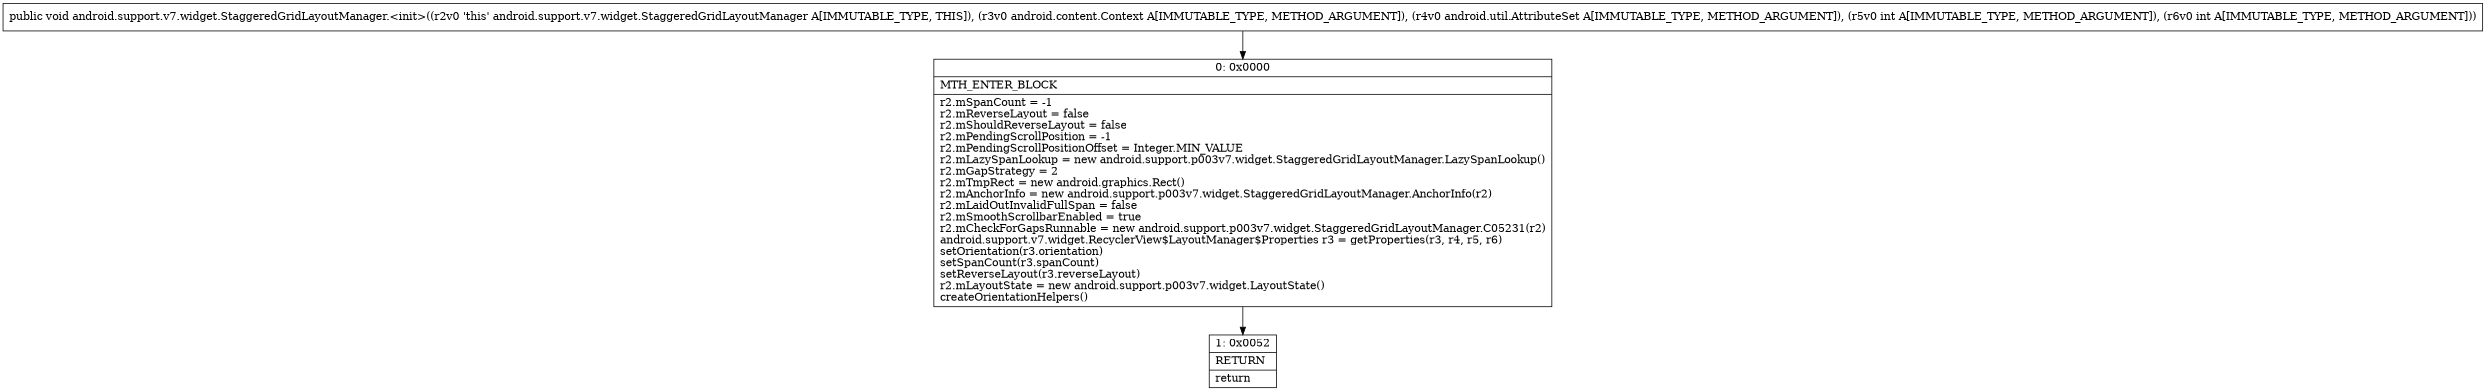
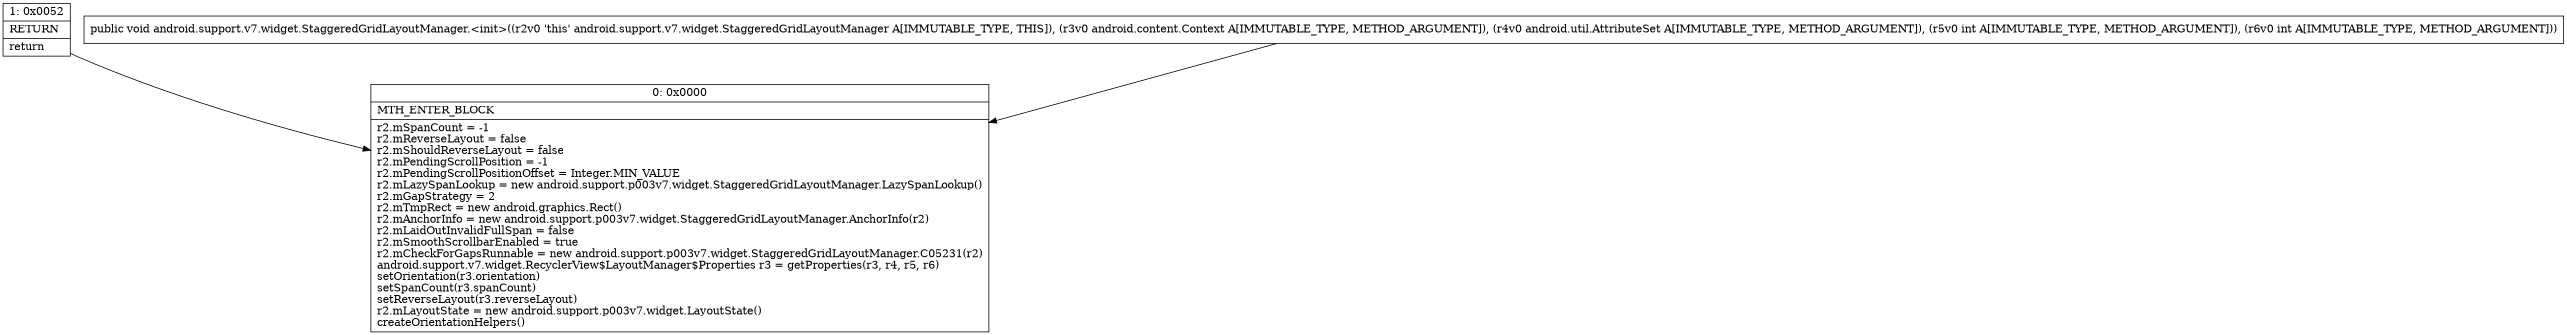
(1243, 317) -> (215, 107)
